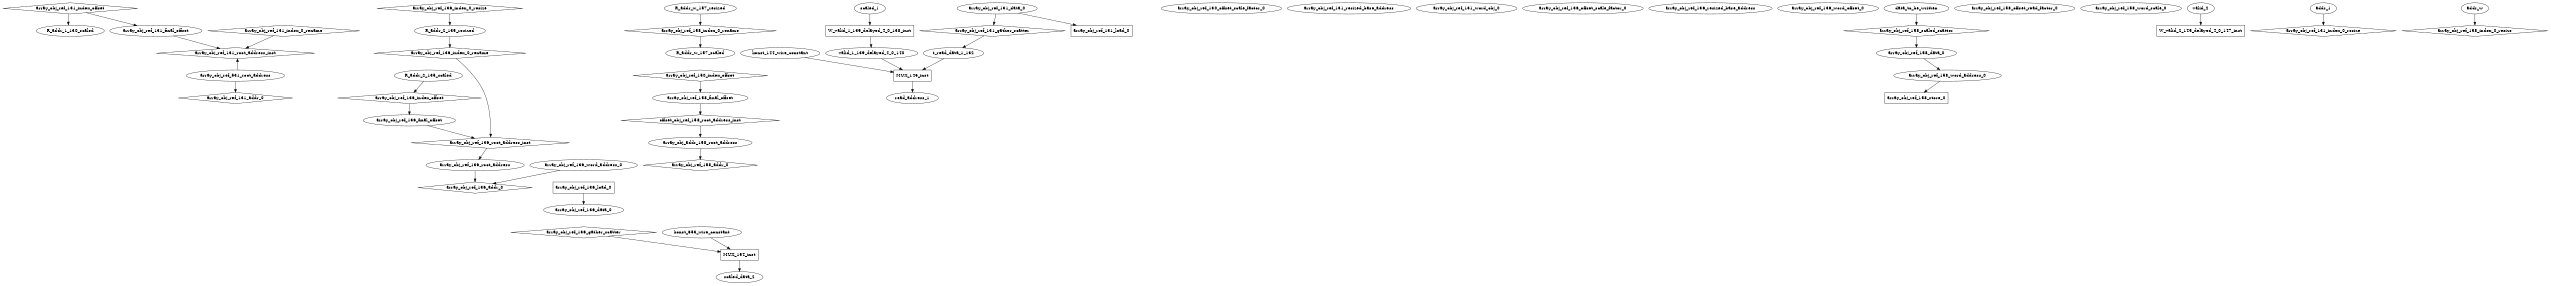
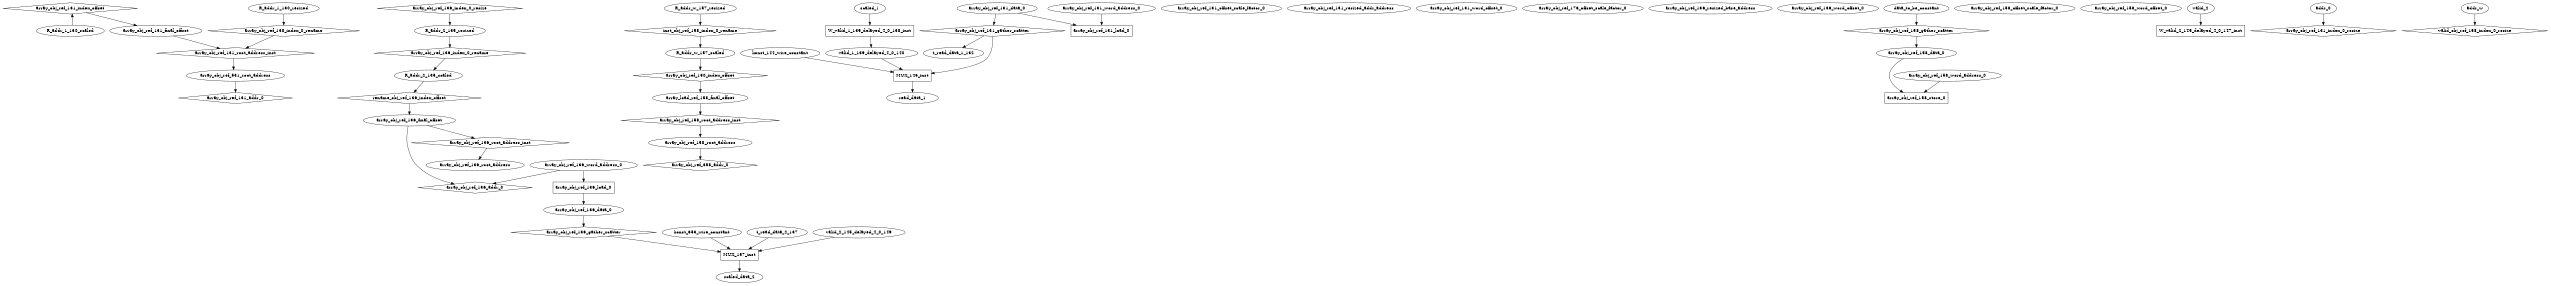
none -> (284, 8)
none -> (1102, 8)
(1221, 8) -> (1221, 8)
(1349, 8) -> (1349, 8)
(1467, 8) -> (1467, 8)
(1583, 8) -> (1583, 8)
(1916, 8) -> (1916, 8)
(2015, 8) -> (2015, 8)
(2131, 8) -> (2131, 8)
(2323, 8) -> (2323, 8)
(68, 18) -> (72, 21)
(284, 31) -> (284, 31)
(700, 31) -> (700, 31)
(1916, 31) -> (1916, 31)
(2475, 31) -> (2475, 31)
none -> (700, 63)
(1931, 63) -> (1889, 74)
(935, 64) -> (973, 66)
(238, 66) -> (233, 63)
(484, 91) -> (440, 63)
(409, 98) -> (409, 98)
(700, 98) -> (700, 98)
(912, 98) -> (912, 98)
(700, 120) -> (700, 120)
(700, 143) -> (700, 143)
(700, 165) -> (700, 165)
(475, 175) -> (416, 164)
none -> (584, 175)
none -> (584, 220)
none -> (777, 232)
none -> (859, 232)
(740, 255) -> (740, 255)
